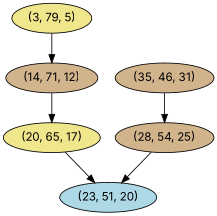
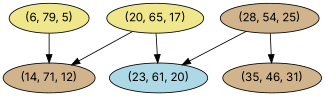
(52, 18) -> (49, 18)
(52, 104) -> (106, 46)
(165, 104) -> (271, 44)
(108, 197) -> (159, 78)
